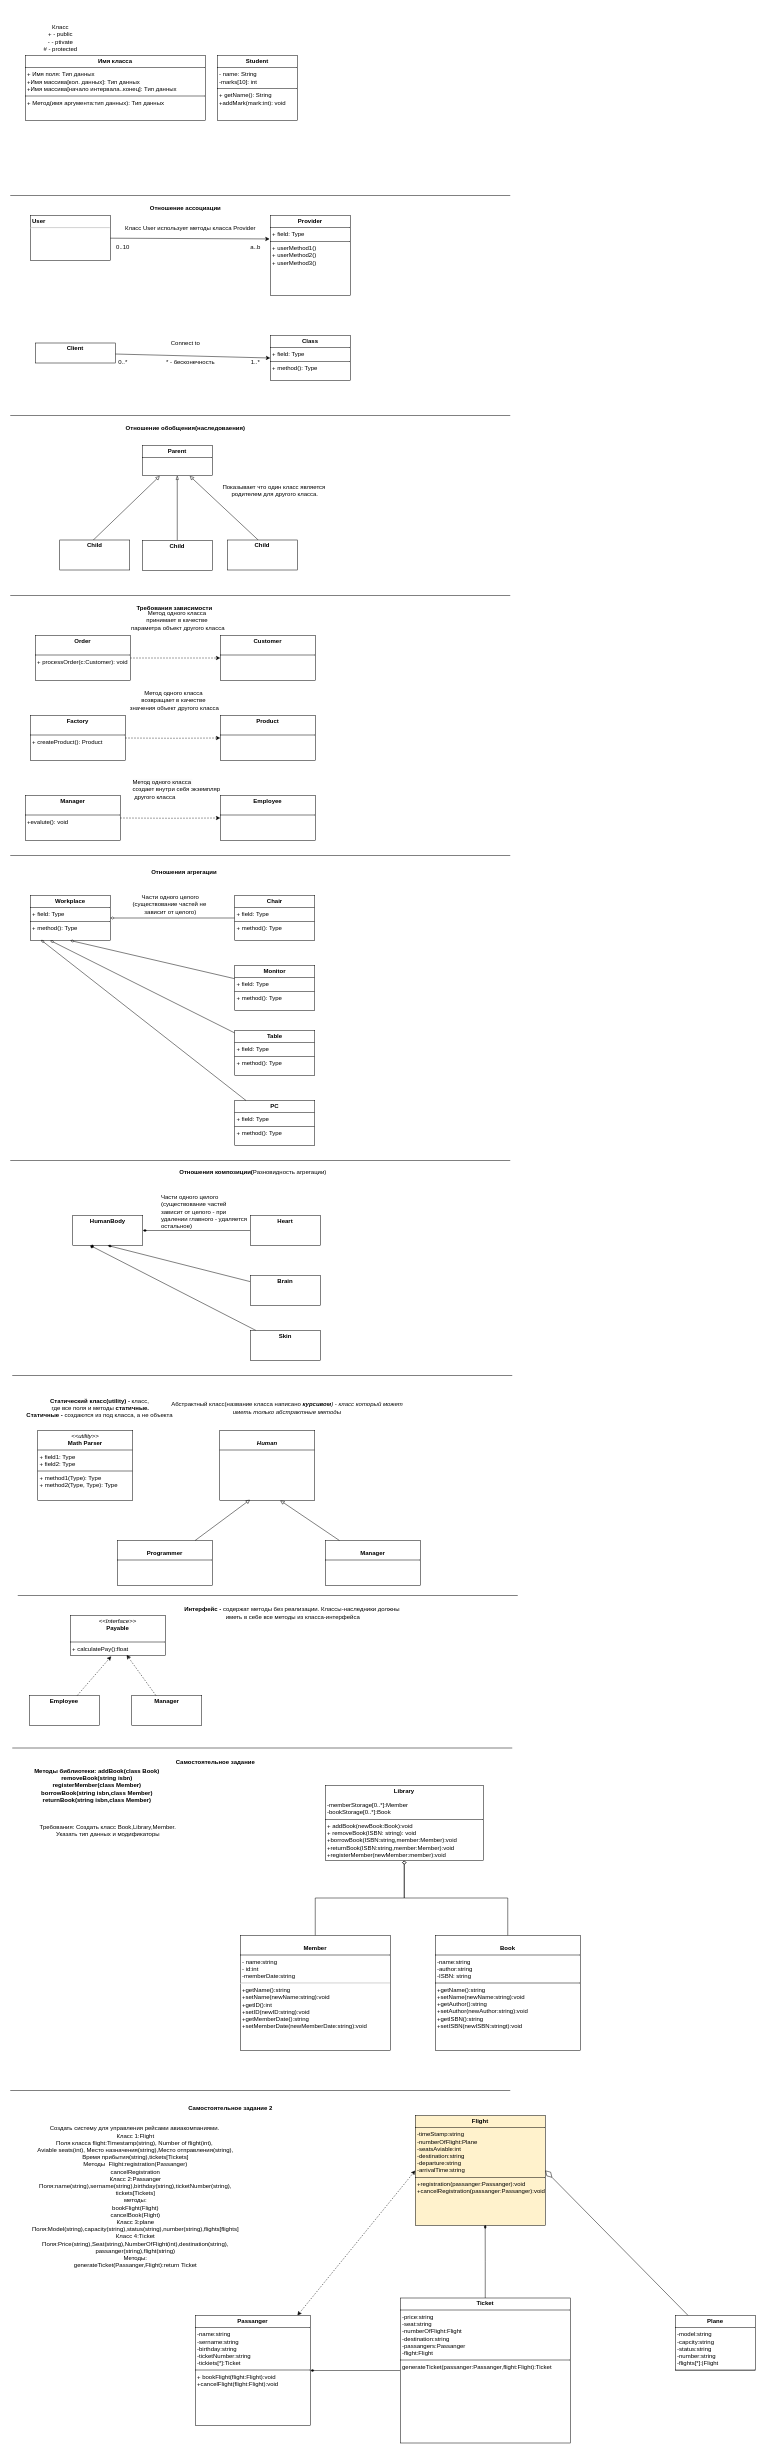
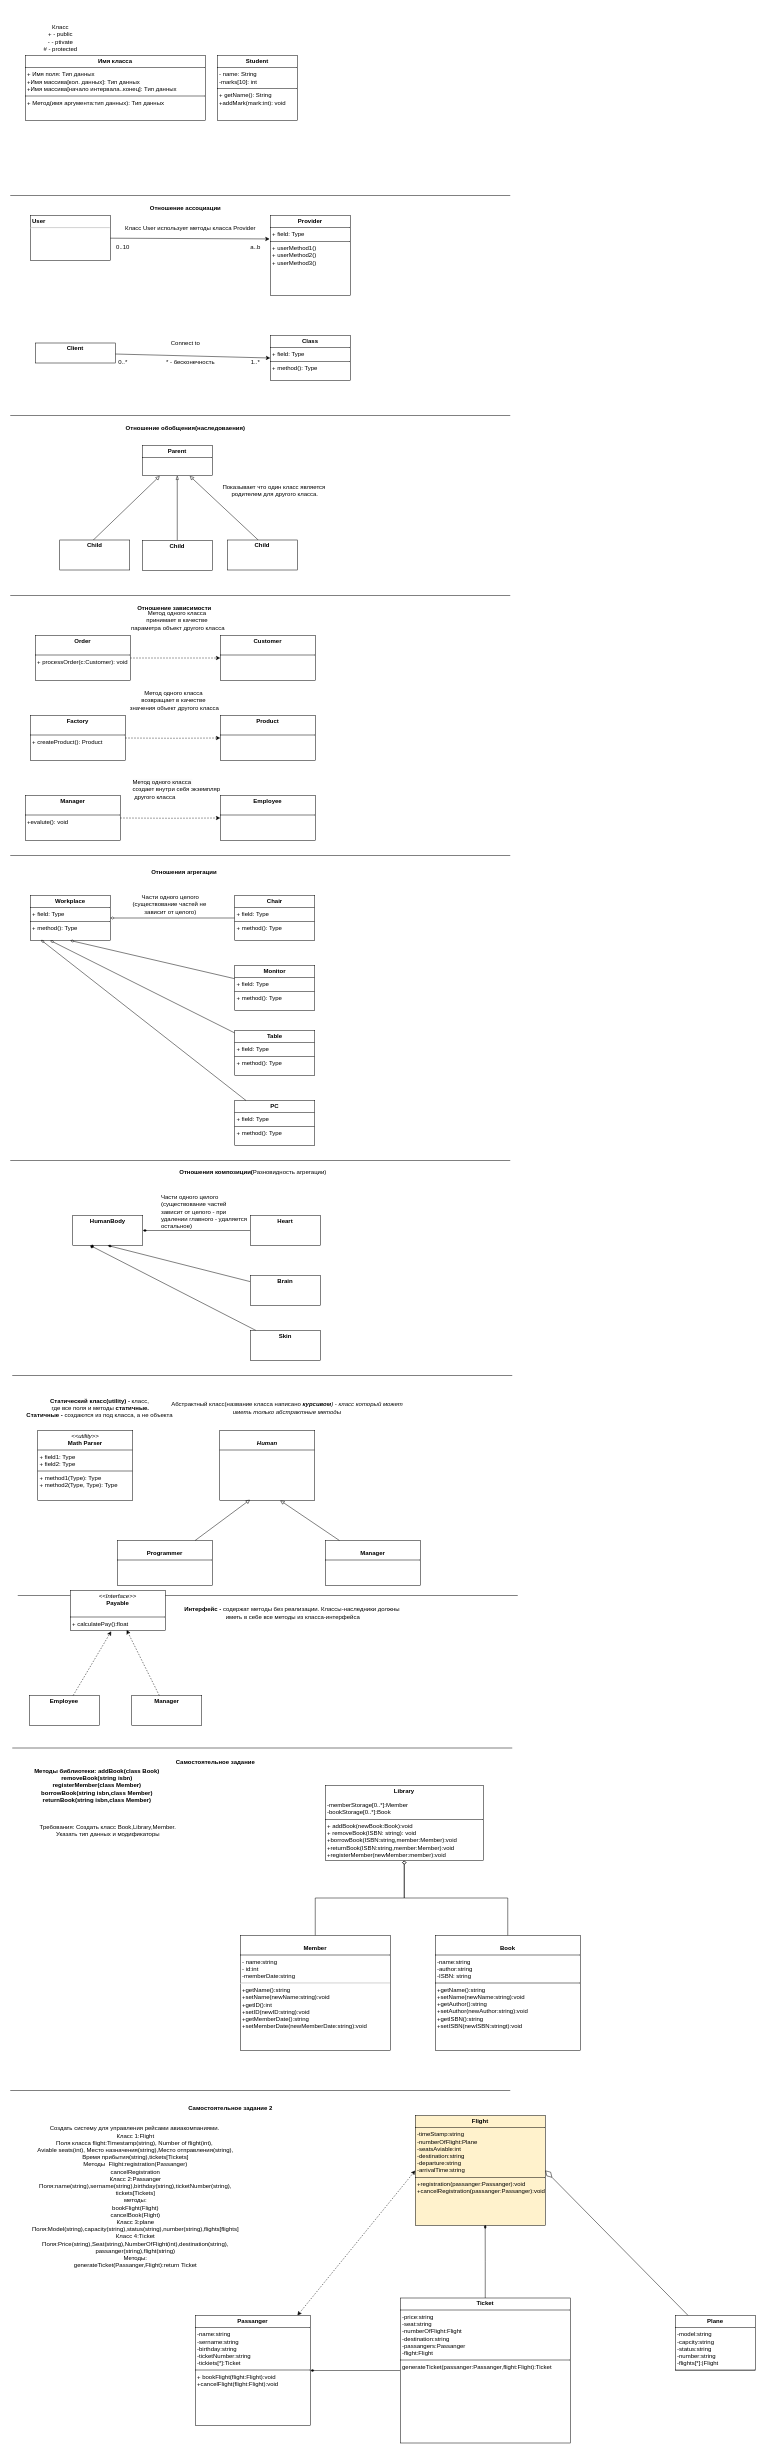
(175, 608) -> (175, 608)
(118, 1635) -> (118, 1610)
